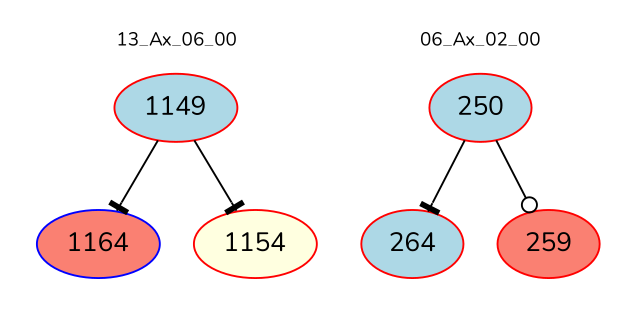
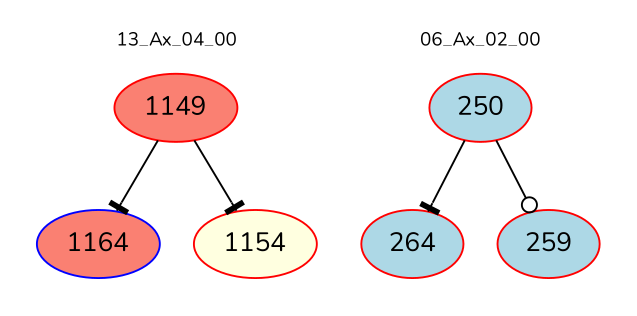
(177, 41) -> (177, 41)
(176, 108) -> (176, 108)
(549, 244) -> (549, 244)
